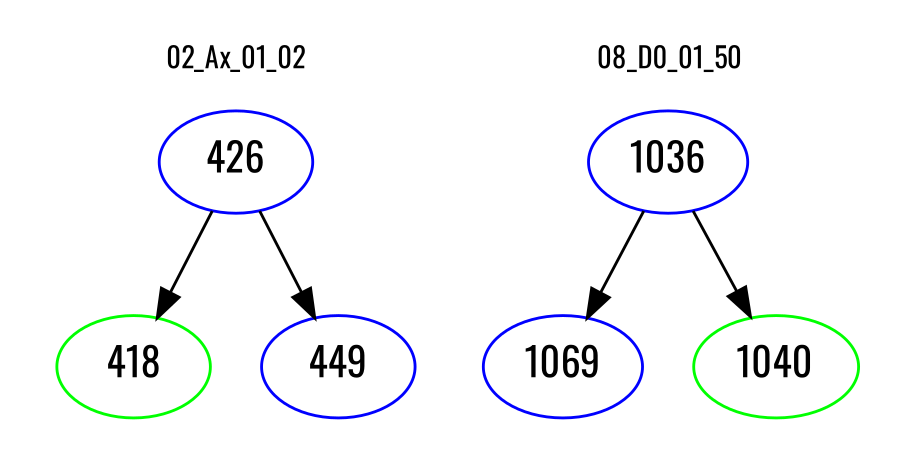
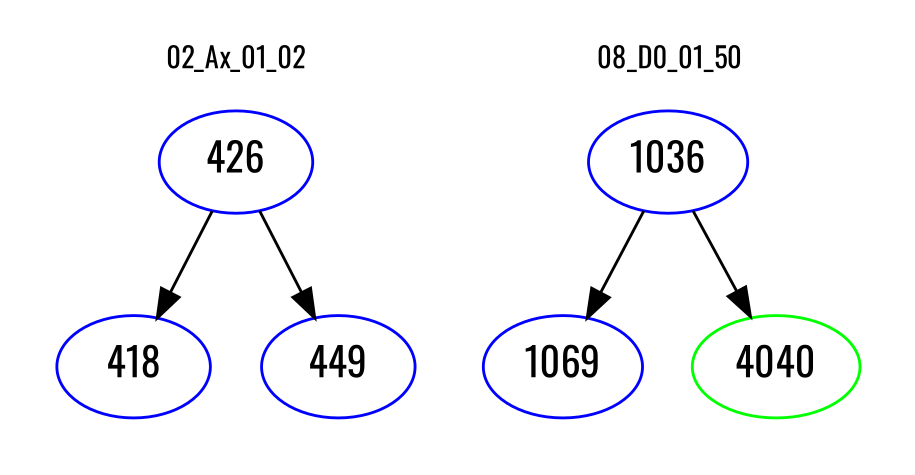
(134, 367) -> (134, 367)
(776, 367) -> (776, 367)
